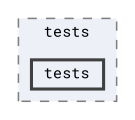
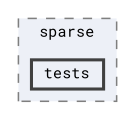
(68, 33) -> (68, 33)
